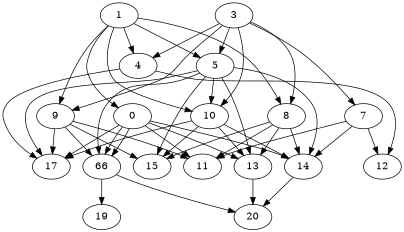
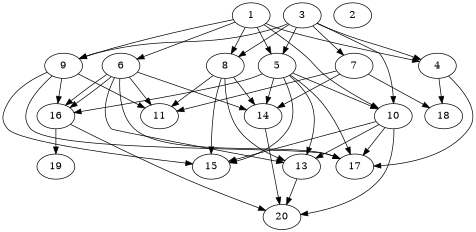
none -> (353, 15)
(133, 116) -> (121, 66)
(255, 140) -> (370, 189)
(102, 167) -> (56, 116)
(382, 167) -> (444, 116)
